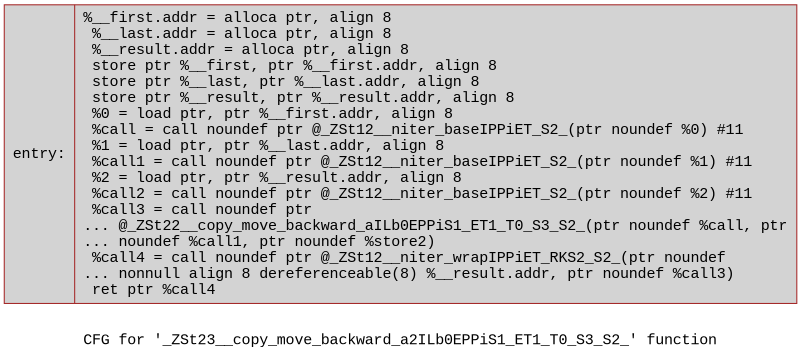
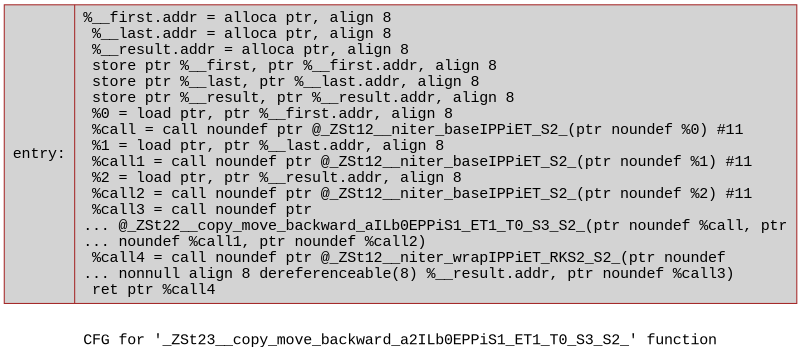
(260, 242) -> (255, 242)
